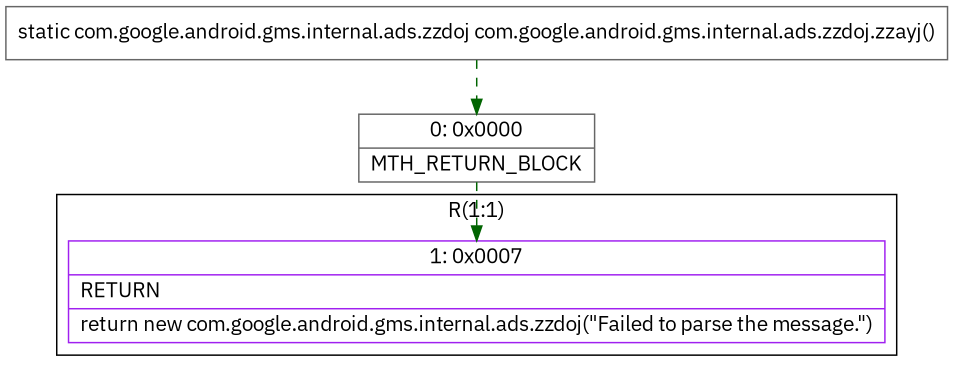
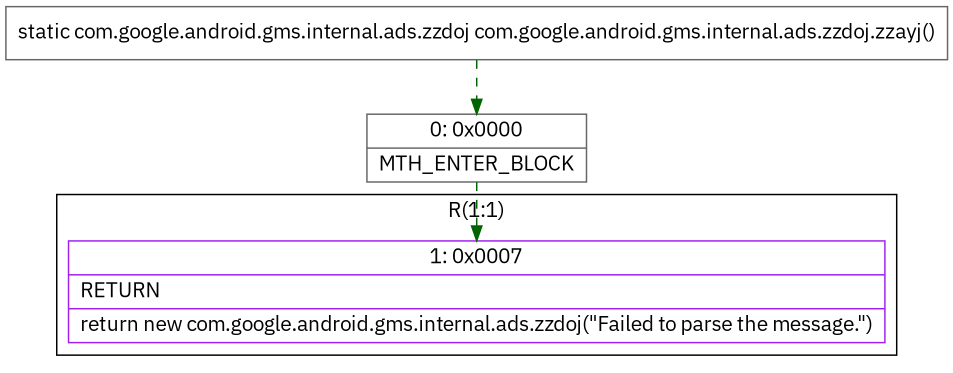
(477, 164) -> (477, 164)
